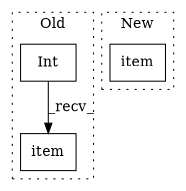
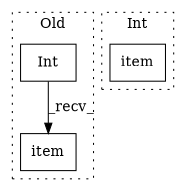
(138, 24) -> (138, 24)
